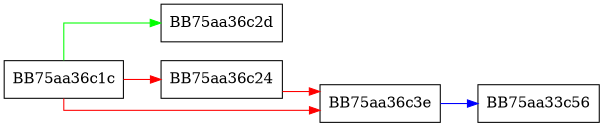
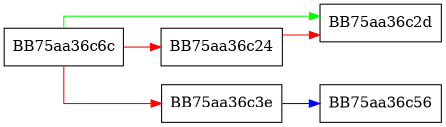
(64, 79) -> (64, 47)
(296, 92) -> (296, 35)
(539, 104) -> (381, 104)
